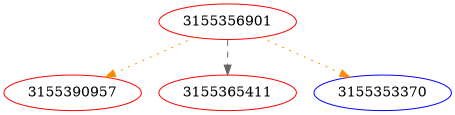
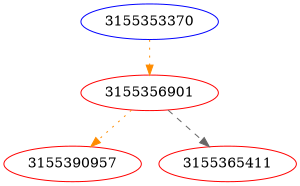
(301, 55) -> (150, 52)
